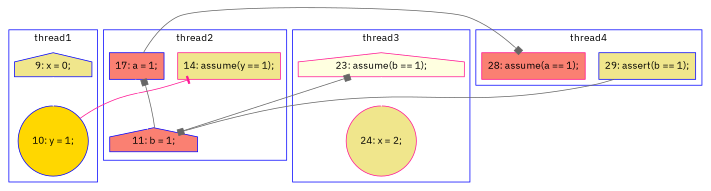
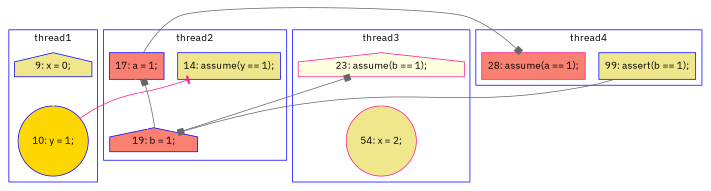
(229, 66) -> (229, 66)
(647, 66) -> (647, 66)
(154, 141) -> (154, 141)
(381, 141) -> (381, 141)
